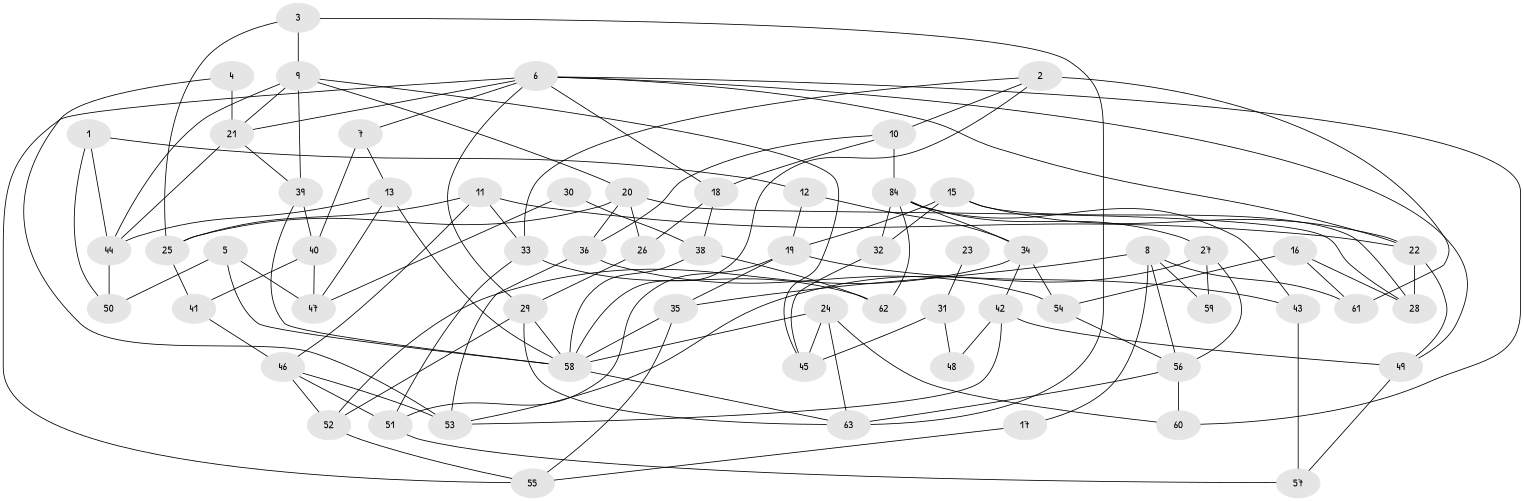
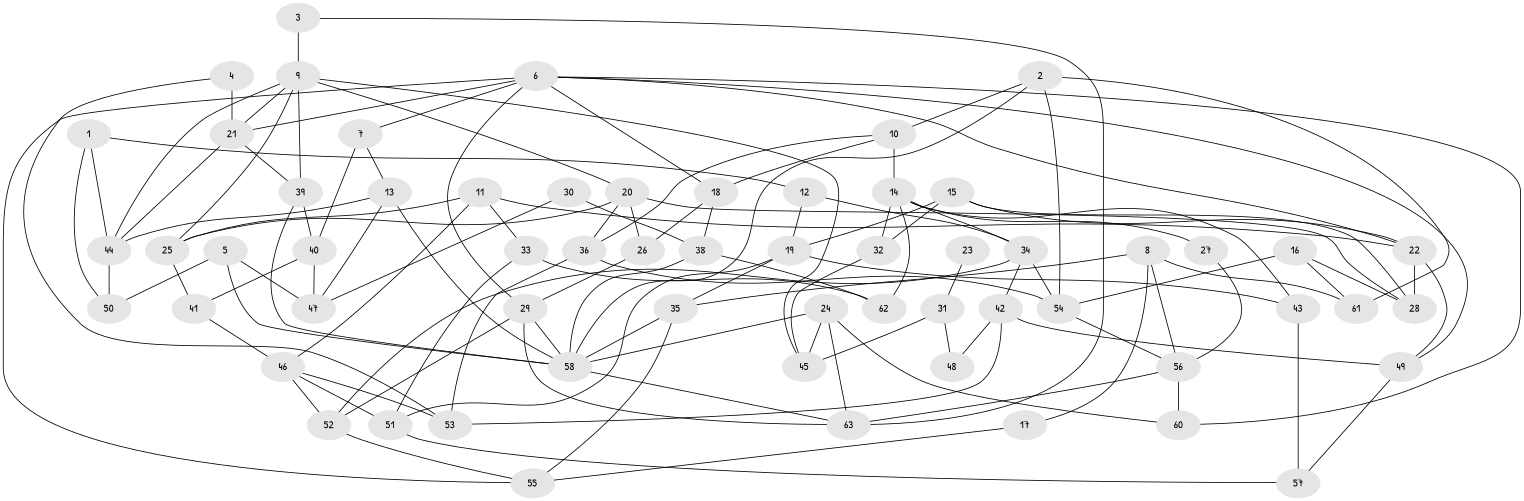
(183, 98) -> (244, 170)
(743, 109) -> (1058, 192)
(894, 192) -> (894, 192)
(765, 305) -> none
(1209, 309) -> none
